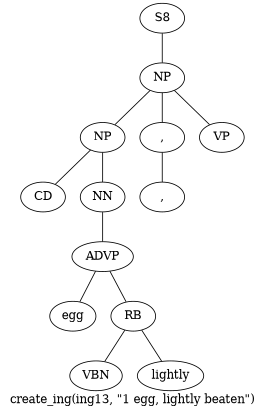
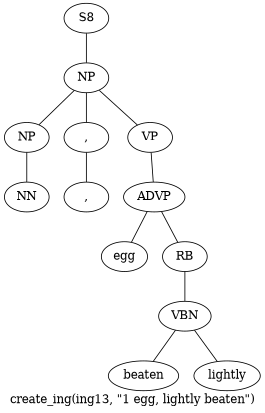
(43, 197) -> none
(103, 227) -> (152, 167)
(152, 346) -> (206, 346)
none -> (143, 376)
